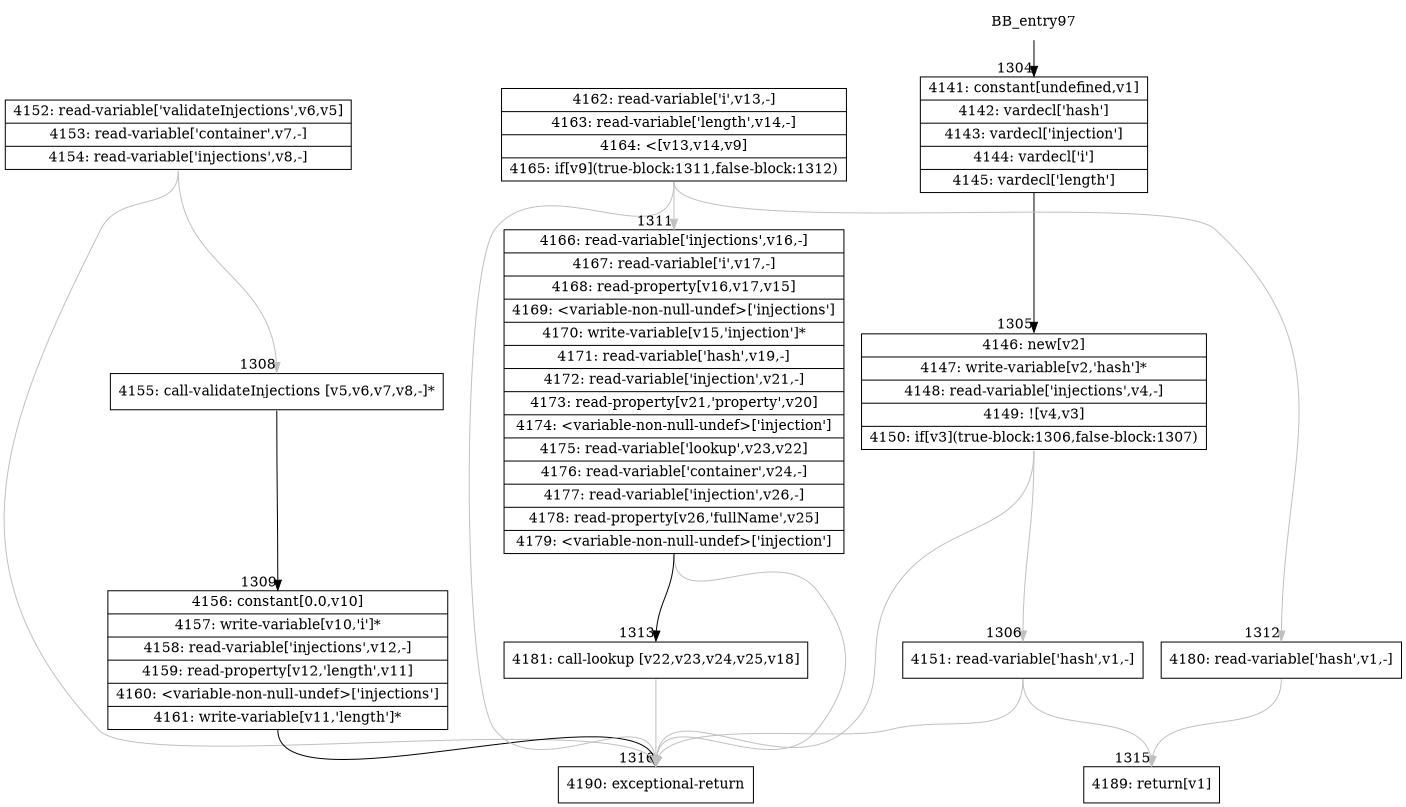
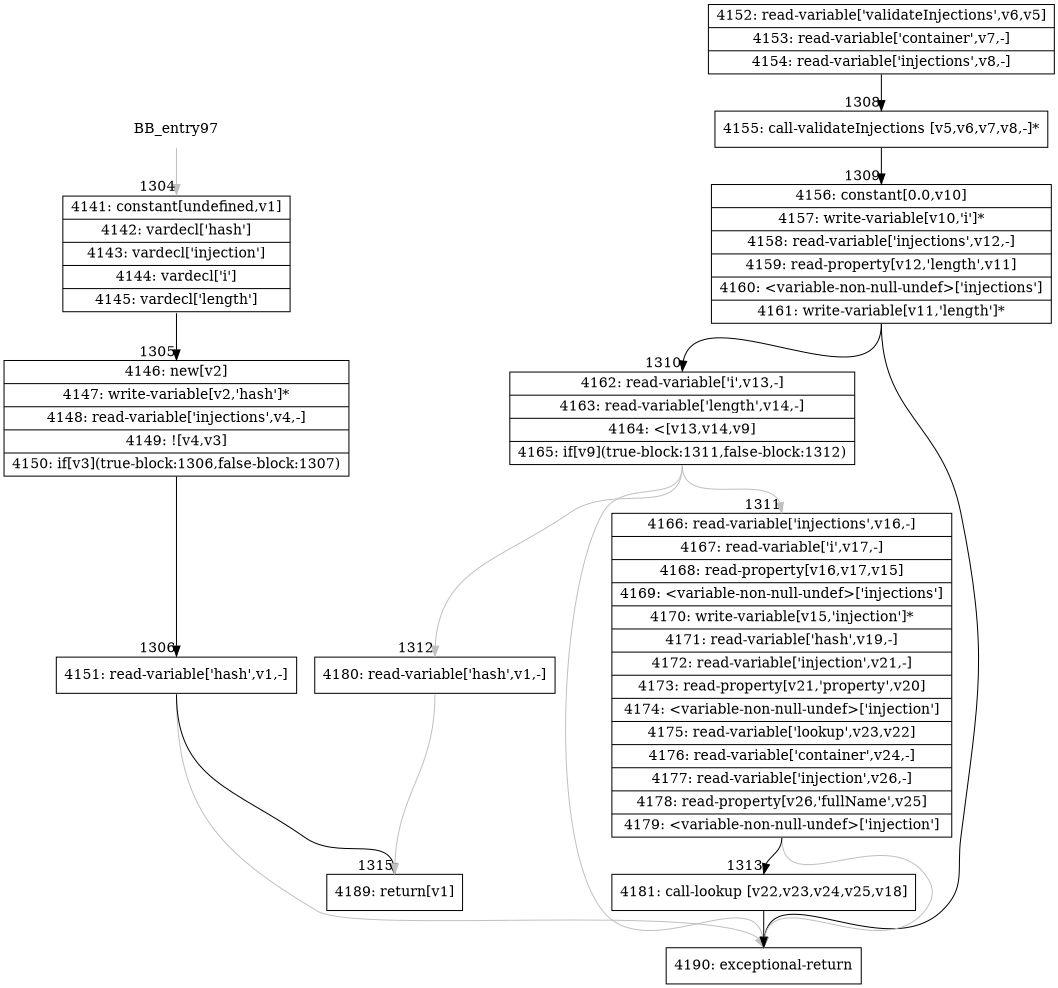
(1034, 53) -> (176, 166)
(224, 268) -> (881, 87)
none -> (787, 349)
(1029, 541) -> (176, 561)
(875, 662) -> none
(70, 694) -> none
(656, 718) -> (764, 924)
(1082, 722) -> (259, 809)
